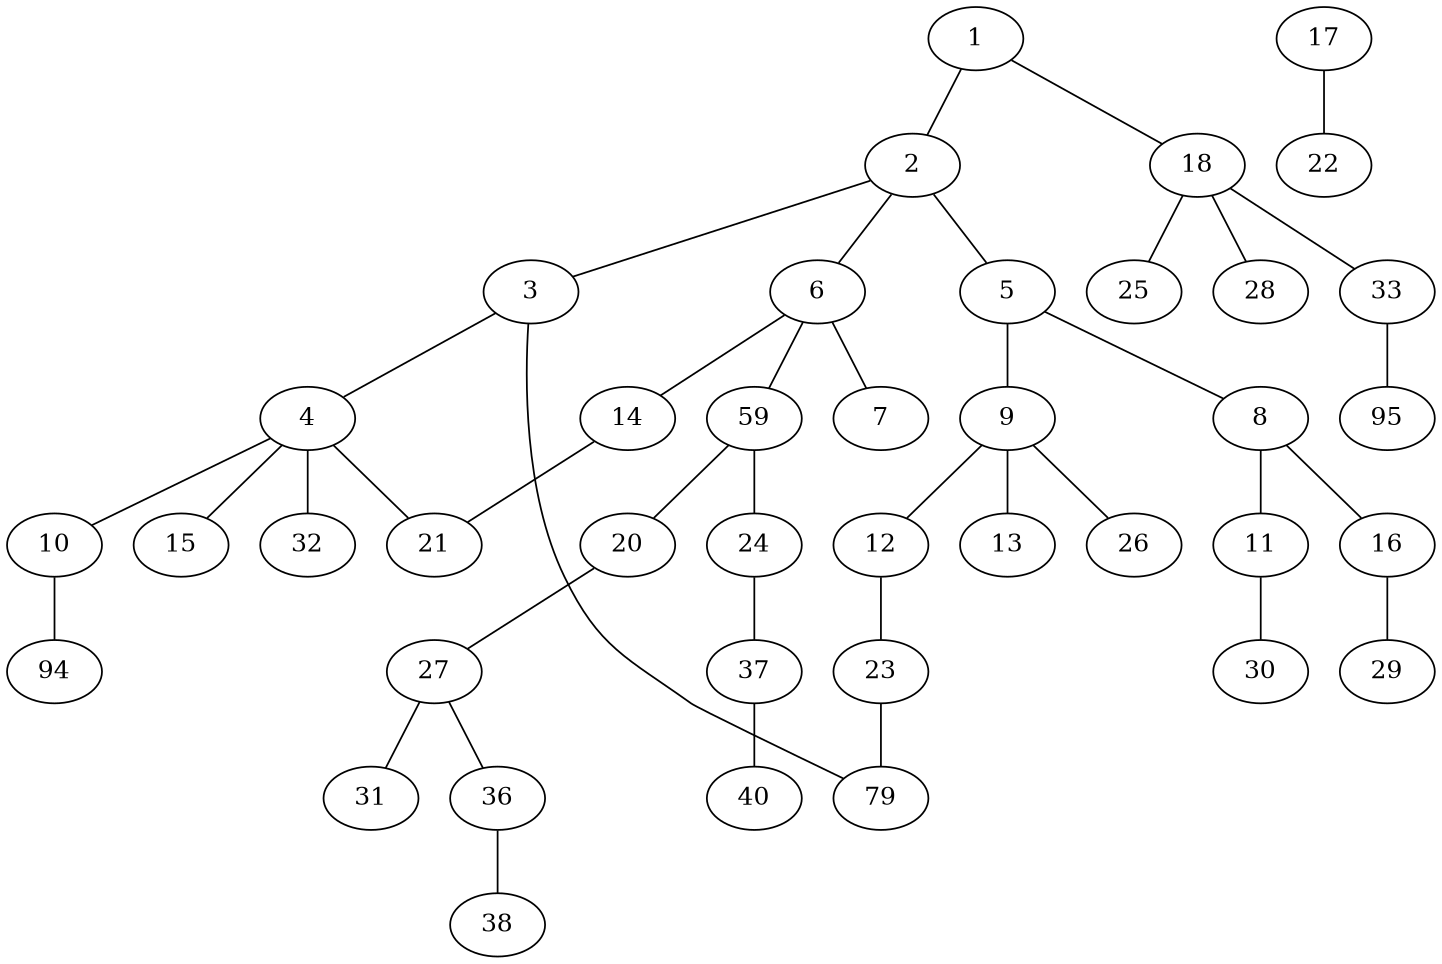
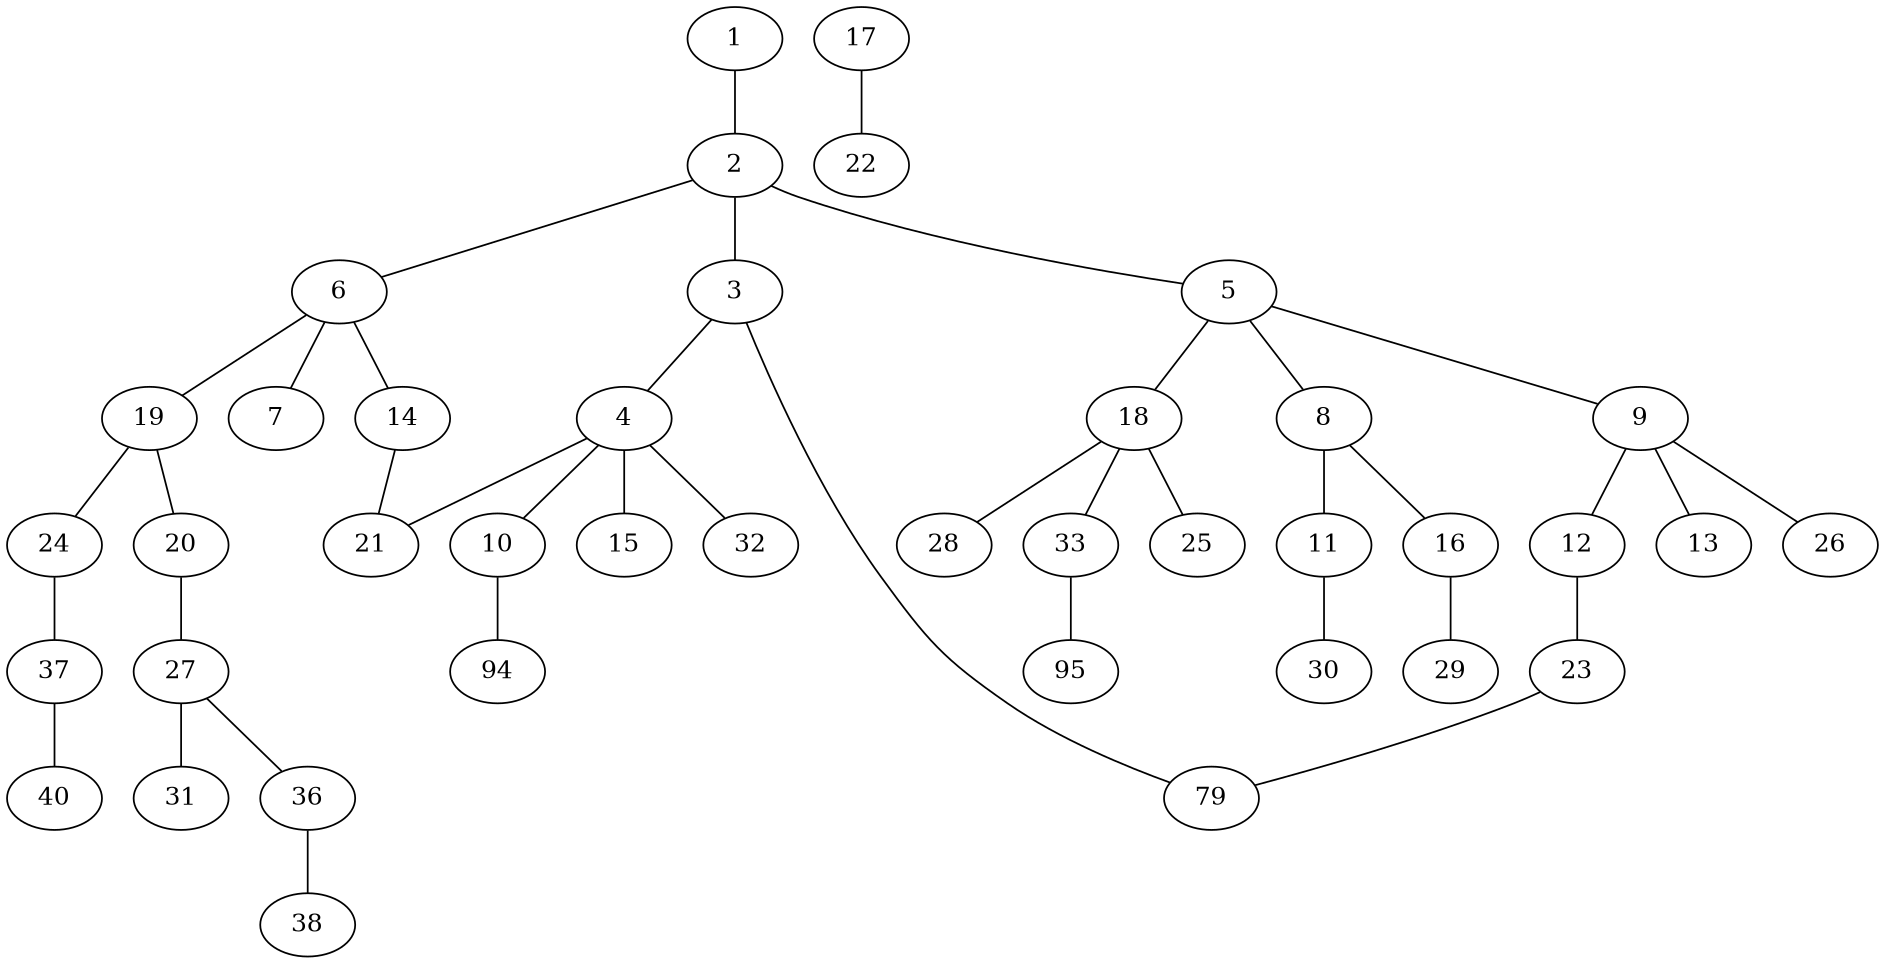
(1087, 102) -> (1182, 355)
(754, 418) -> (149, 418)
